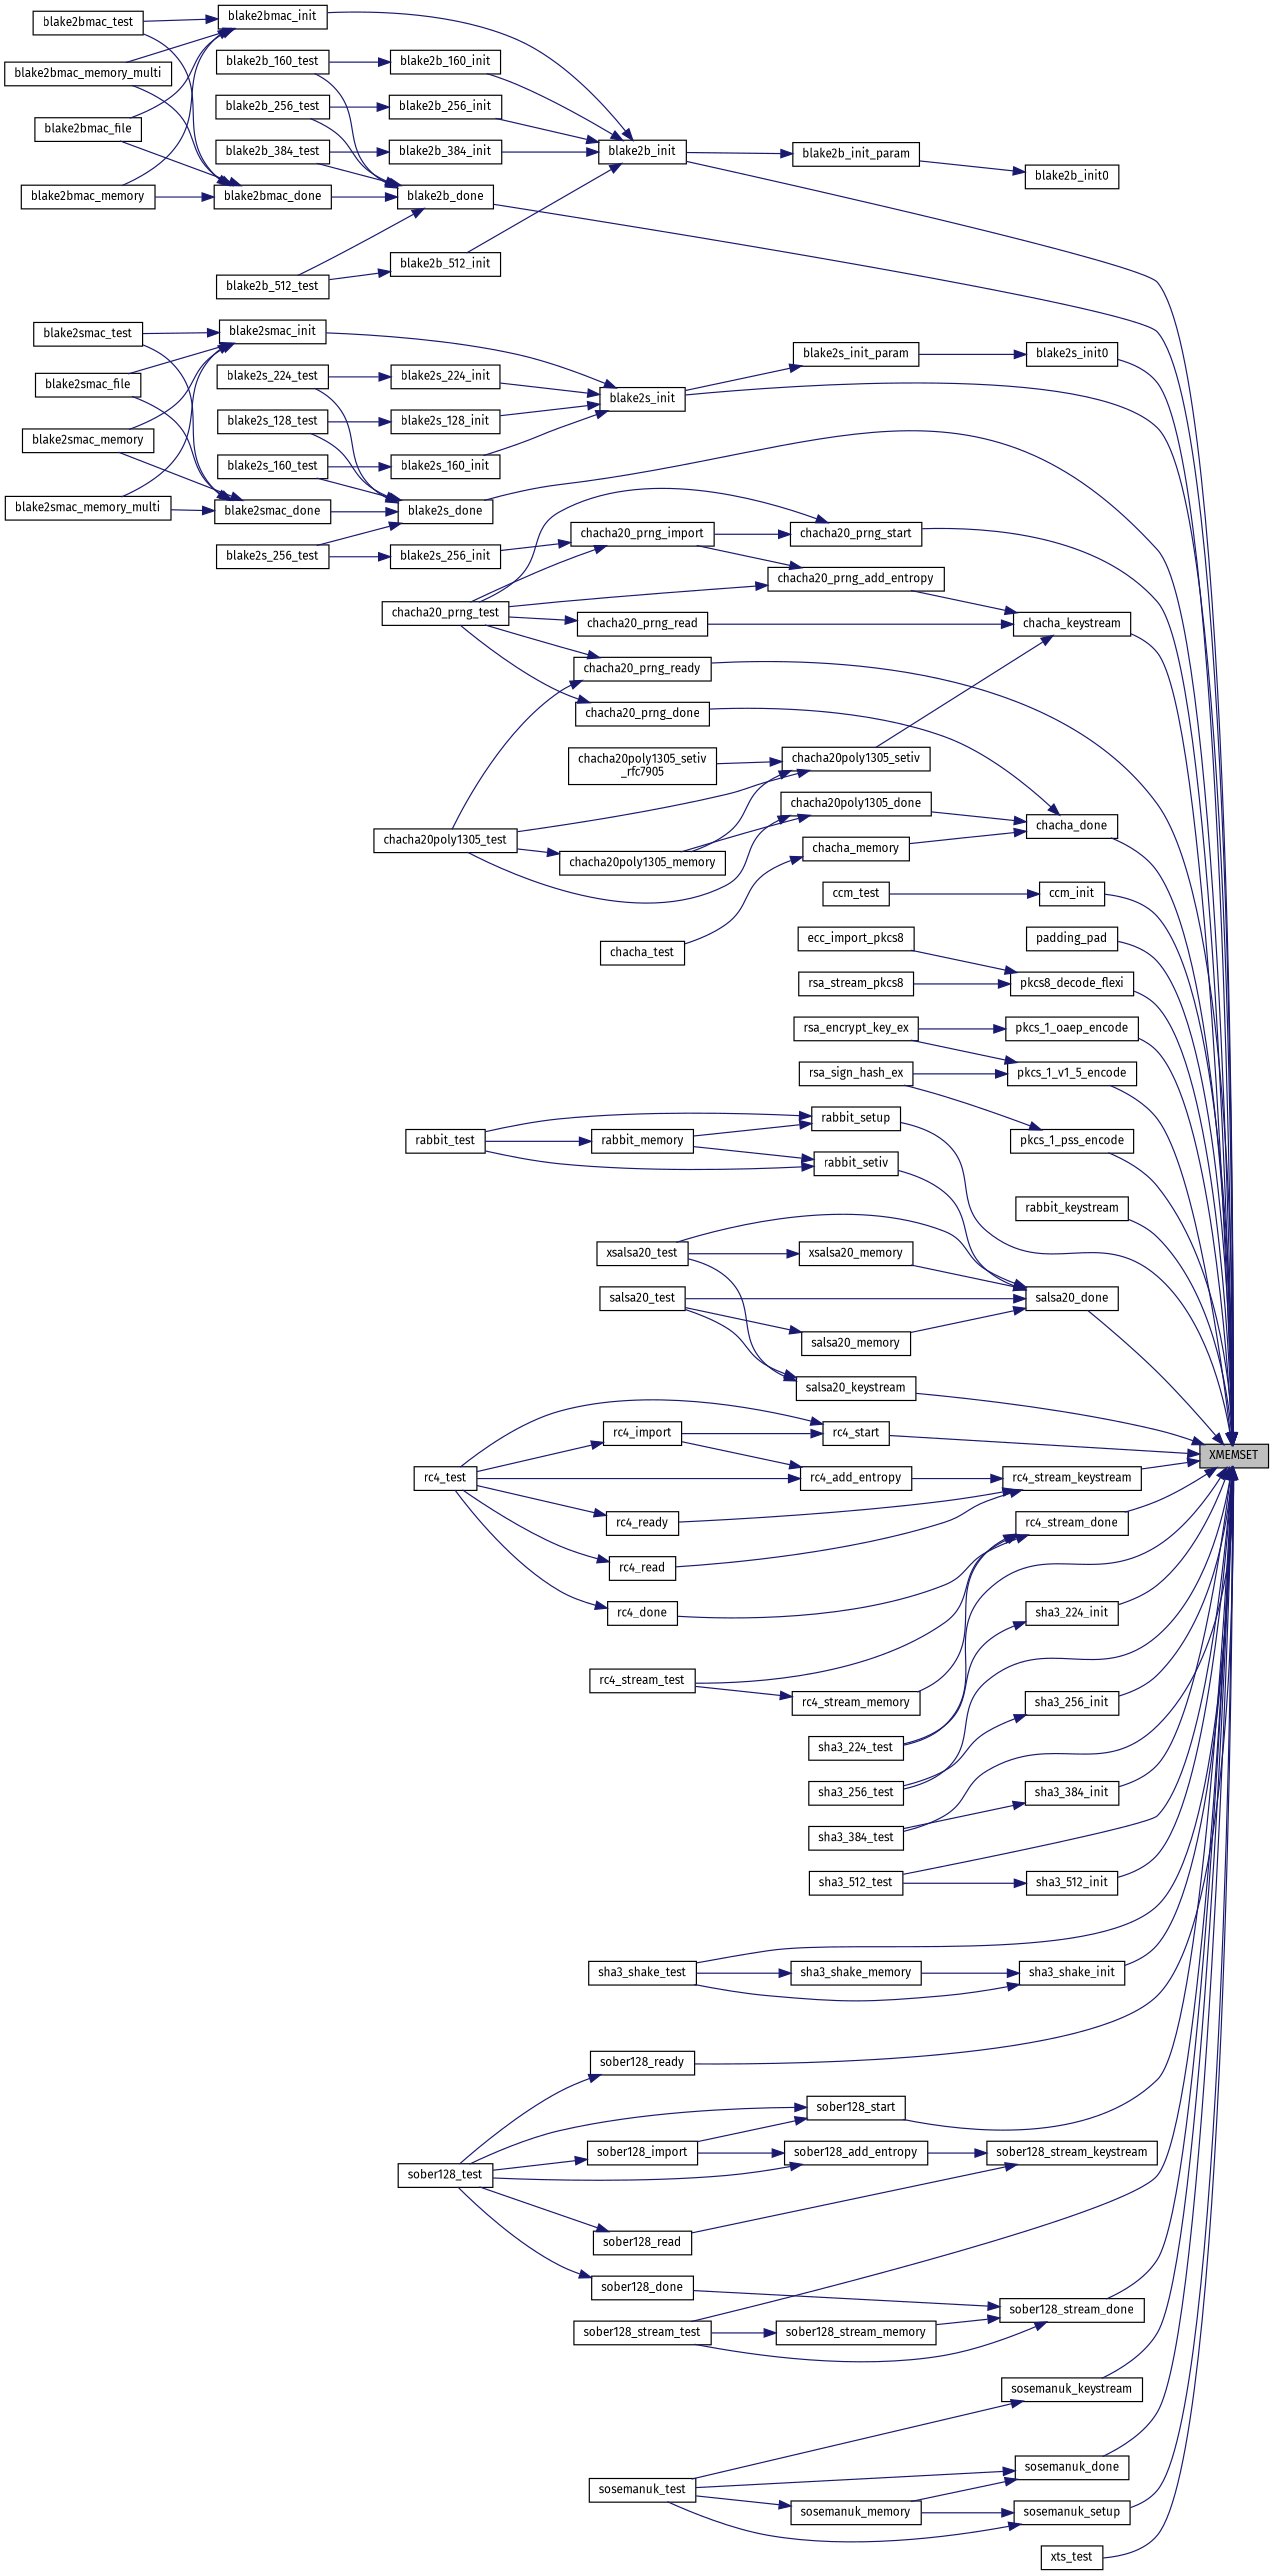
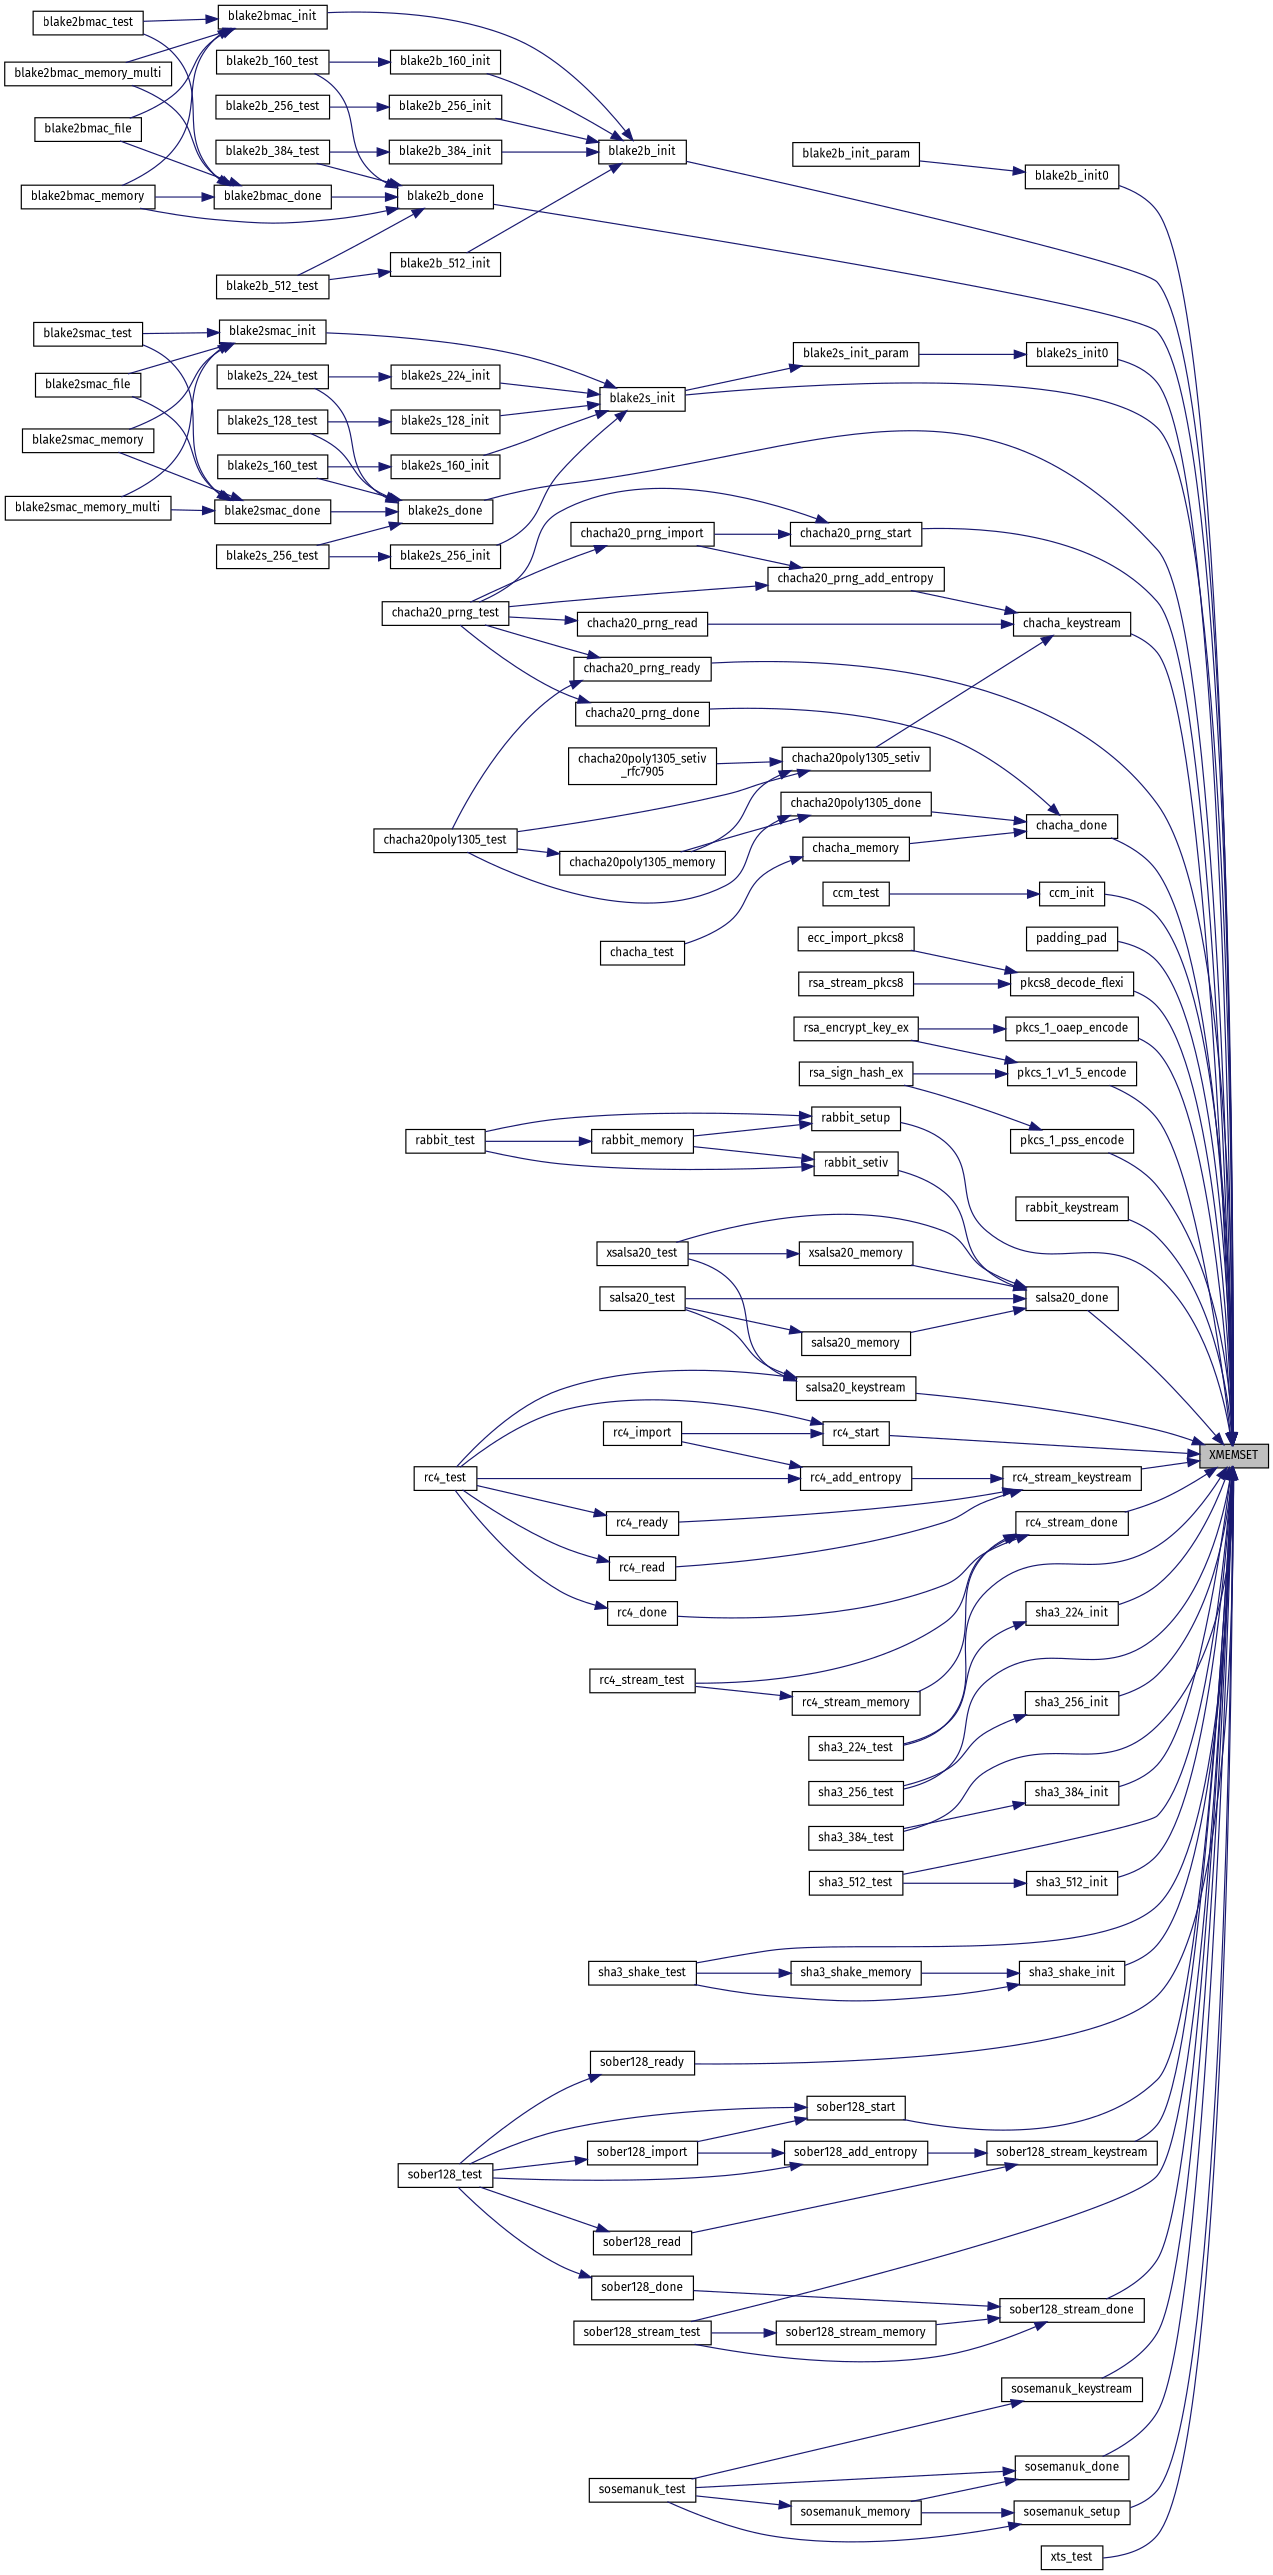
(347, 144) -> (263, 223)
(734, 153) -> none
(527, 548) -> (556, 477)
none -> (1223, 795)
(534, 1458) -> (606, 1378)
none -> (1208, 1819)
